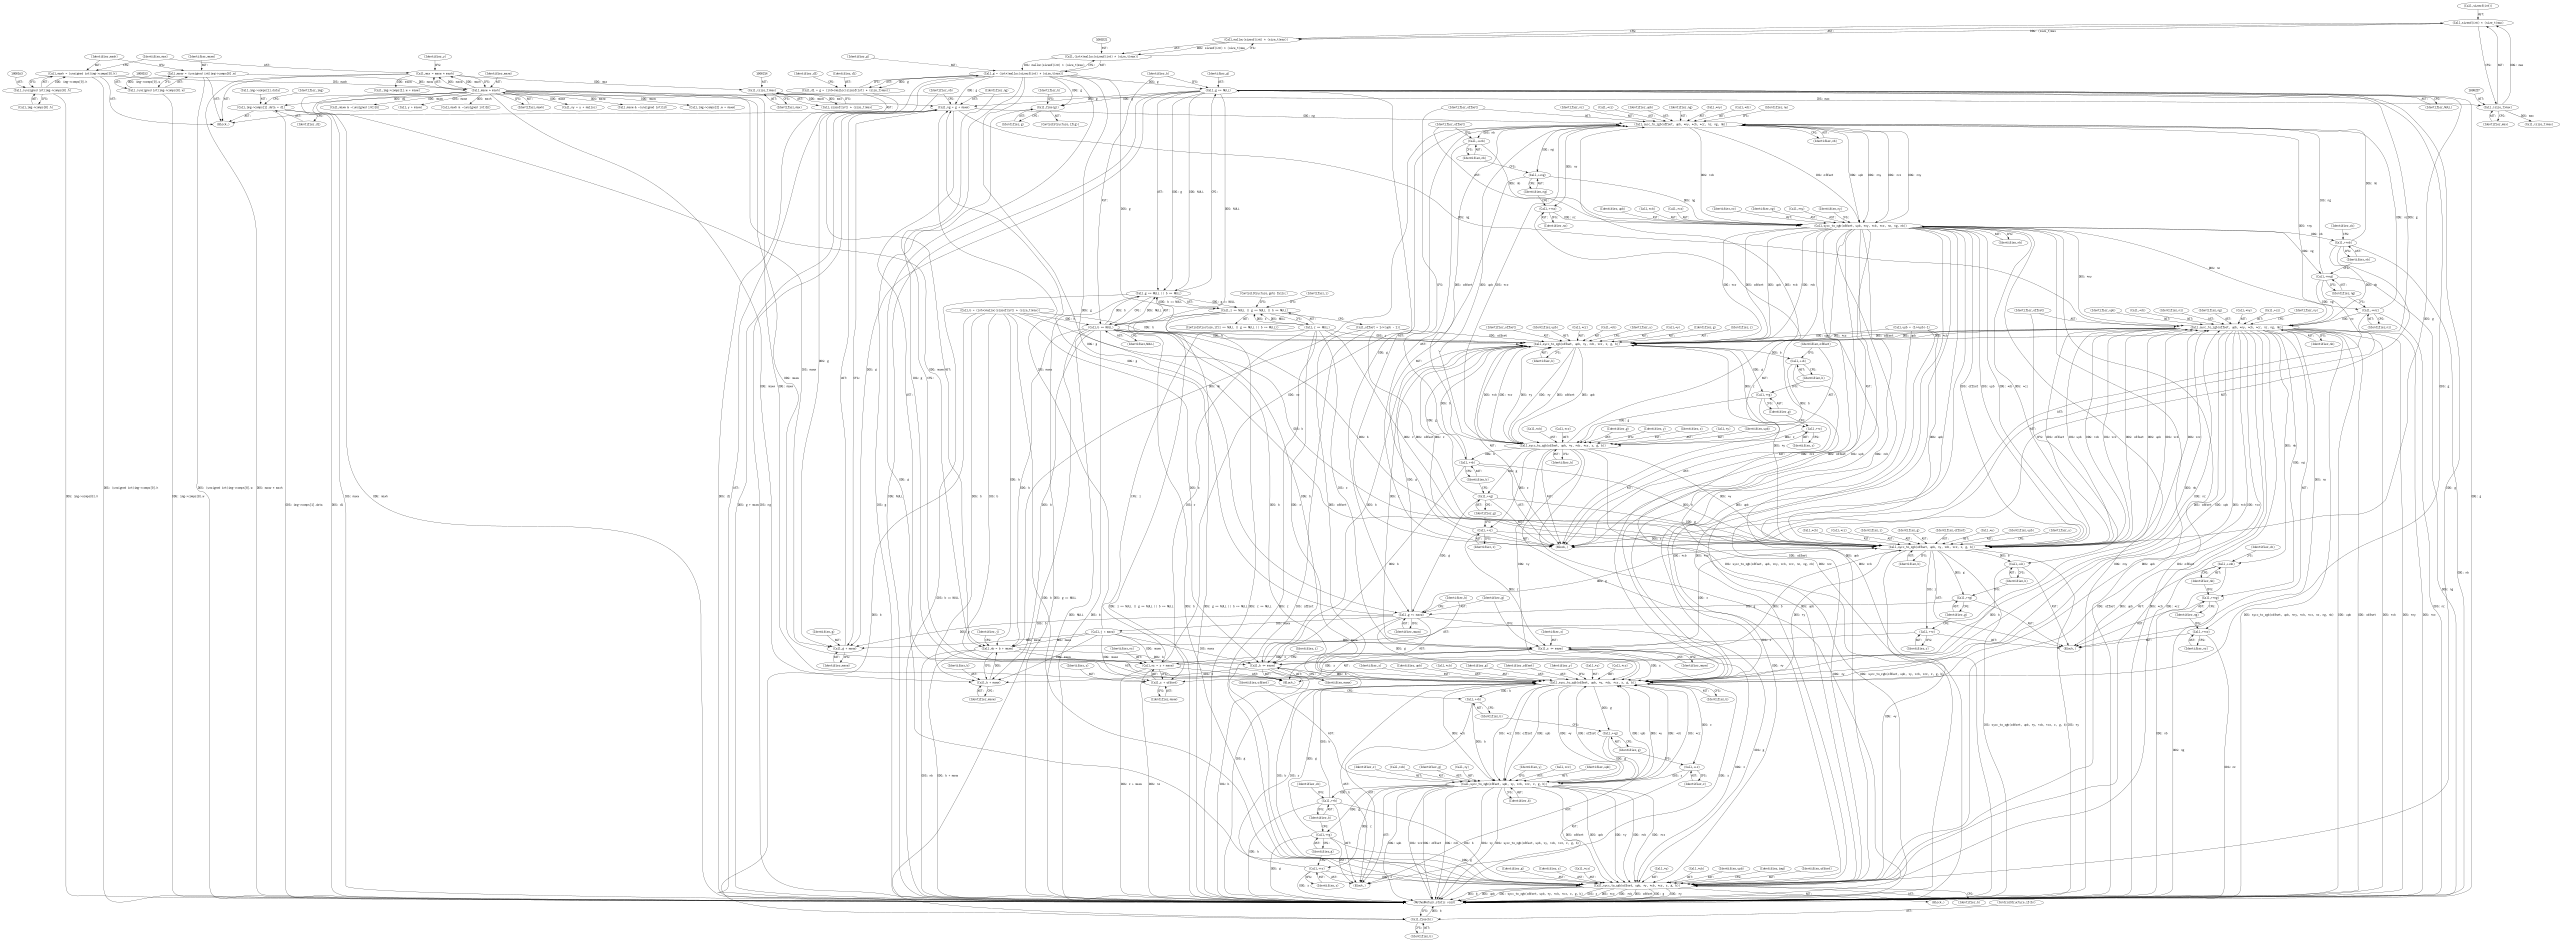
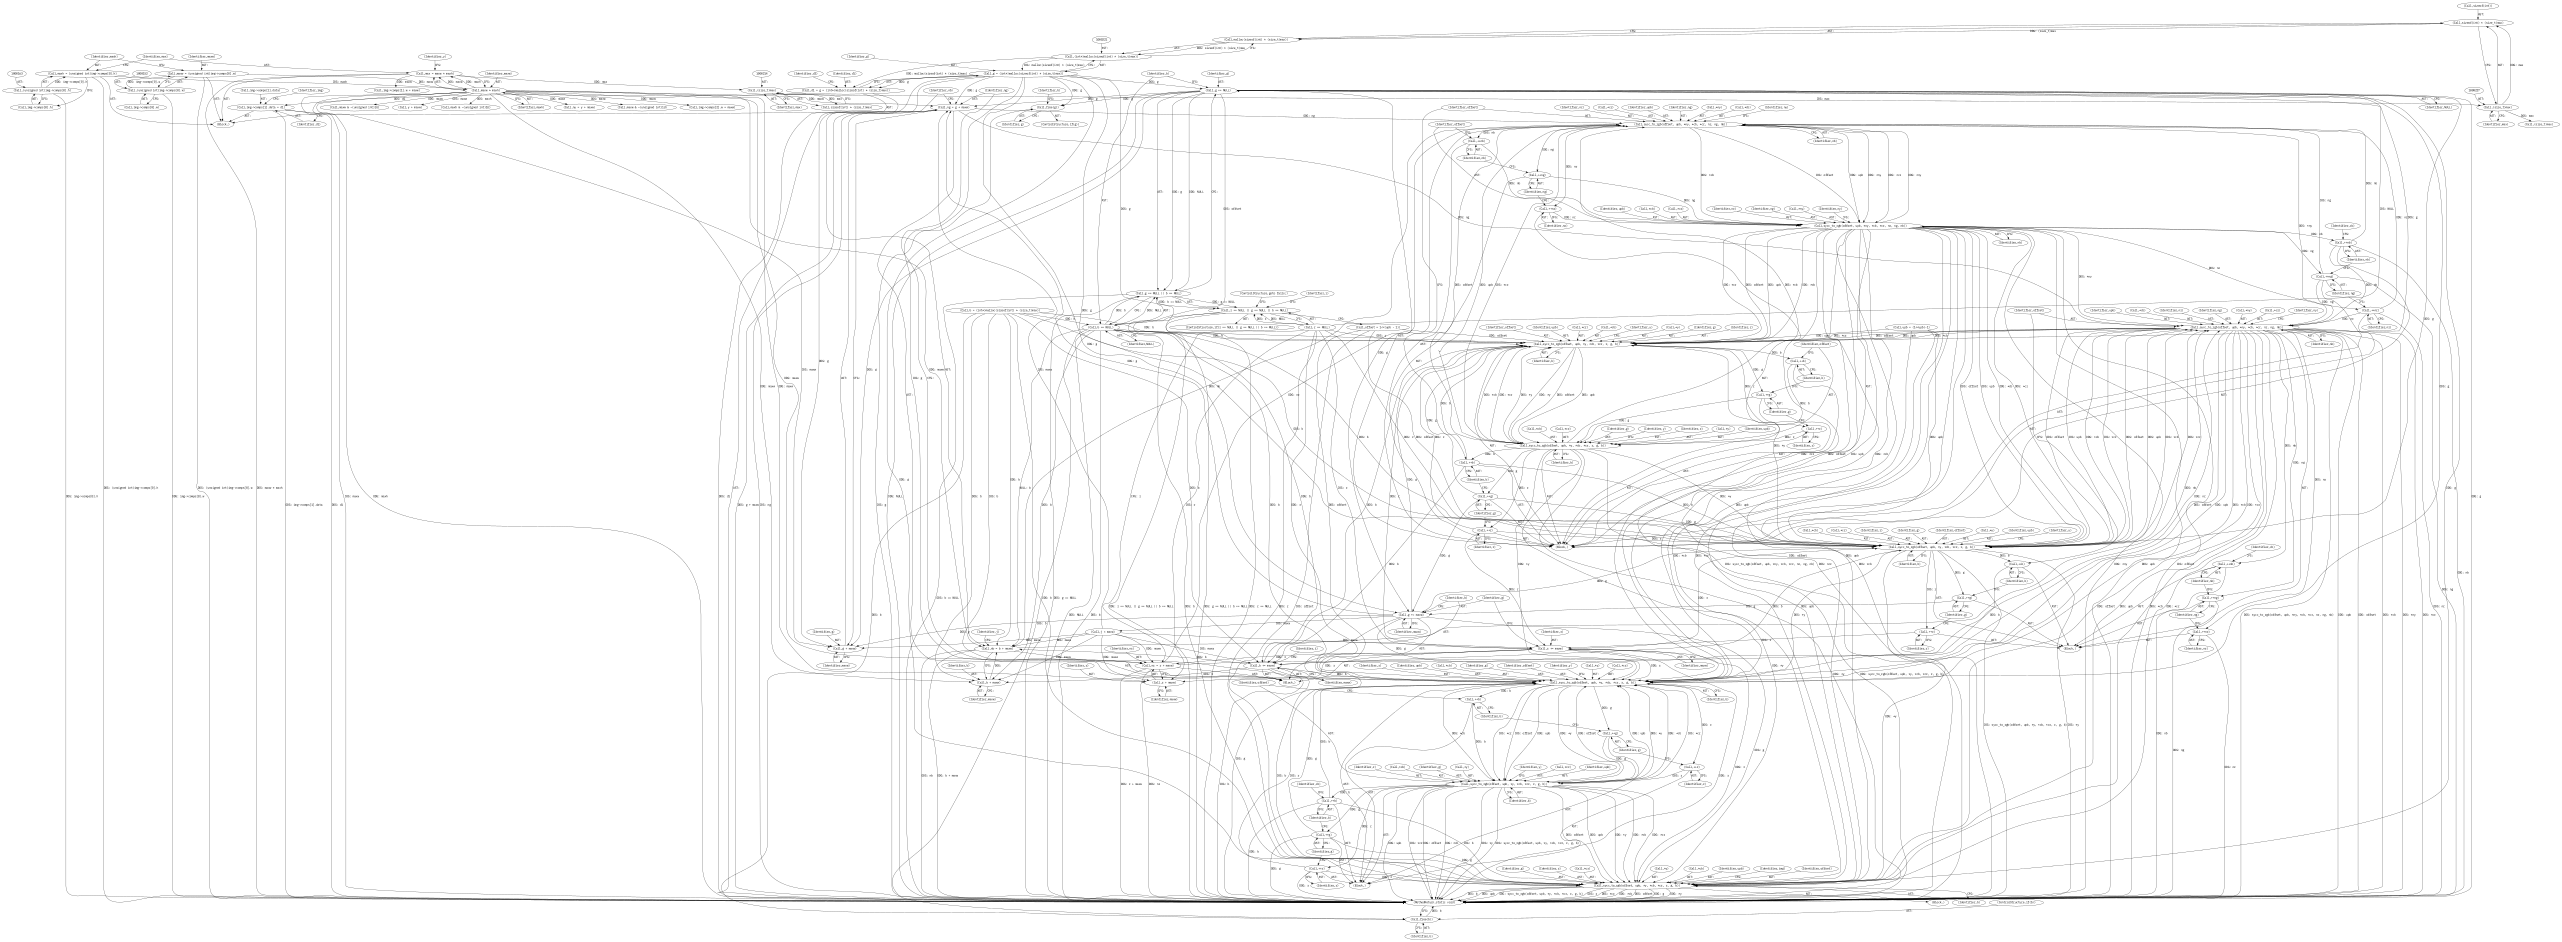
none -> (952, 64)
(37, 78) -> (80, 97)
none -> (142, 108)
(579, 108) -> (579, 108)
(1232, 209) -> (1232, 209)
none -> (2379, 211)
(1025, 488) -> (1025, 488)
(1132, 655) -> (1135, 654)
(1164, 683) -> (1164, 683)
